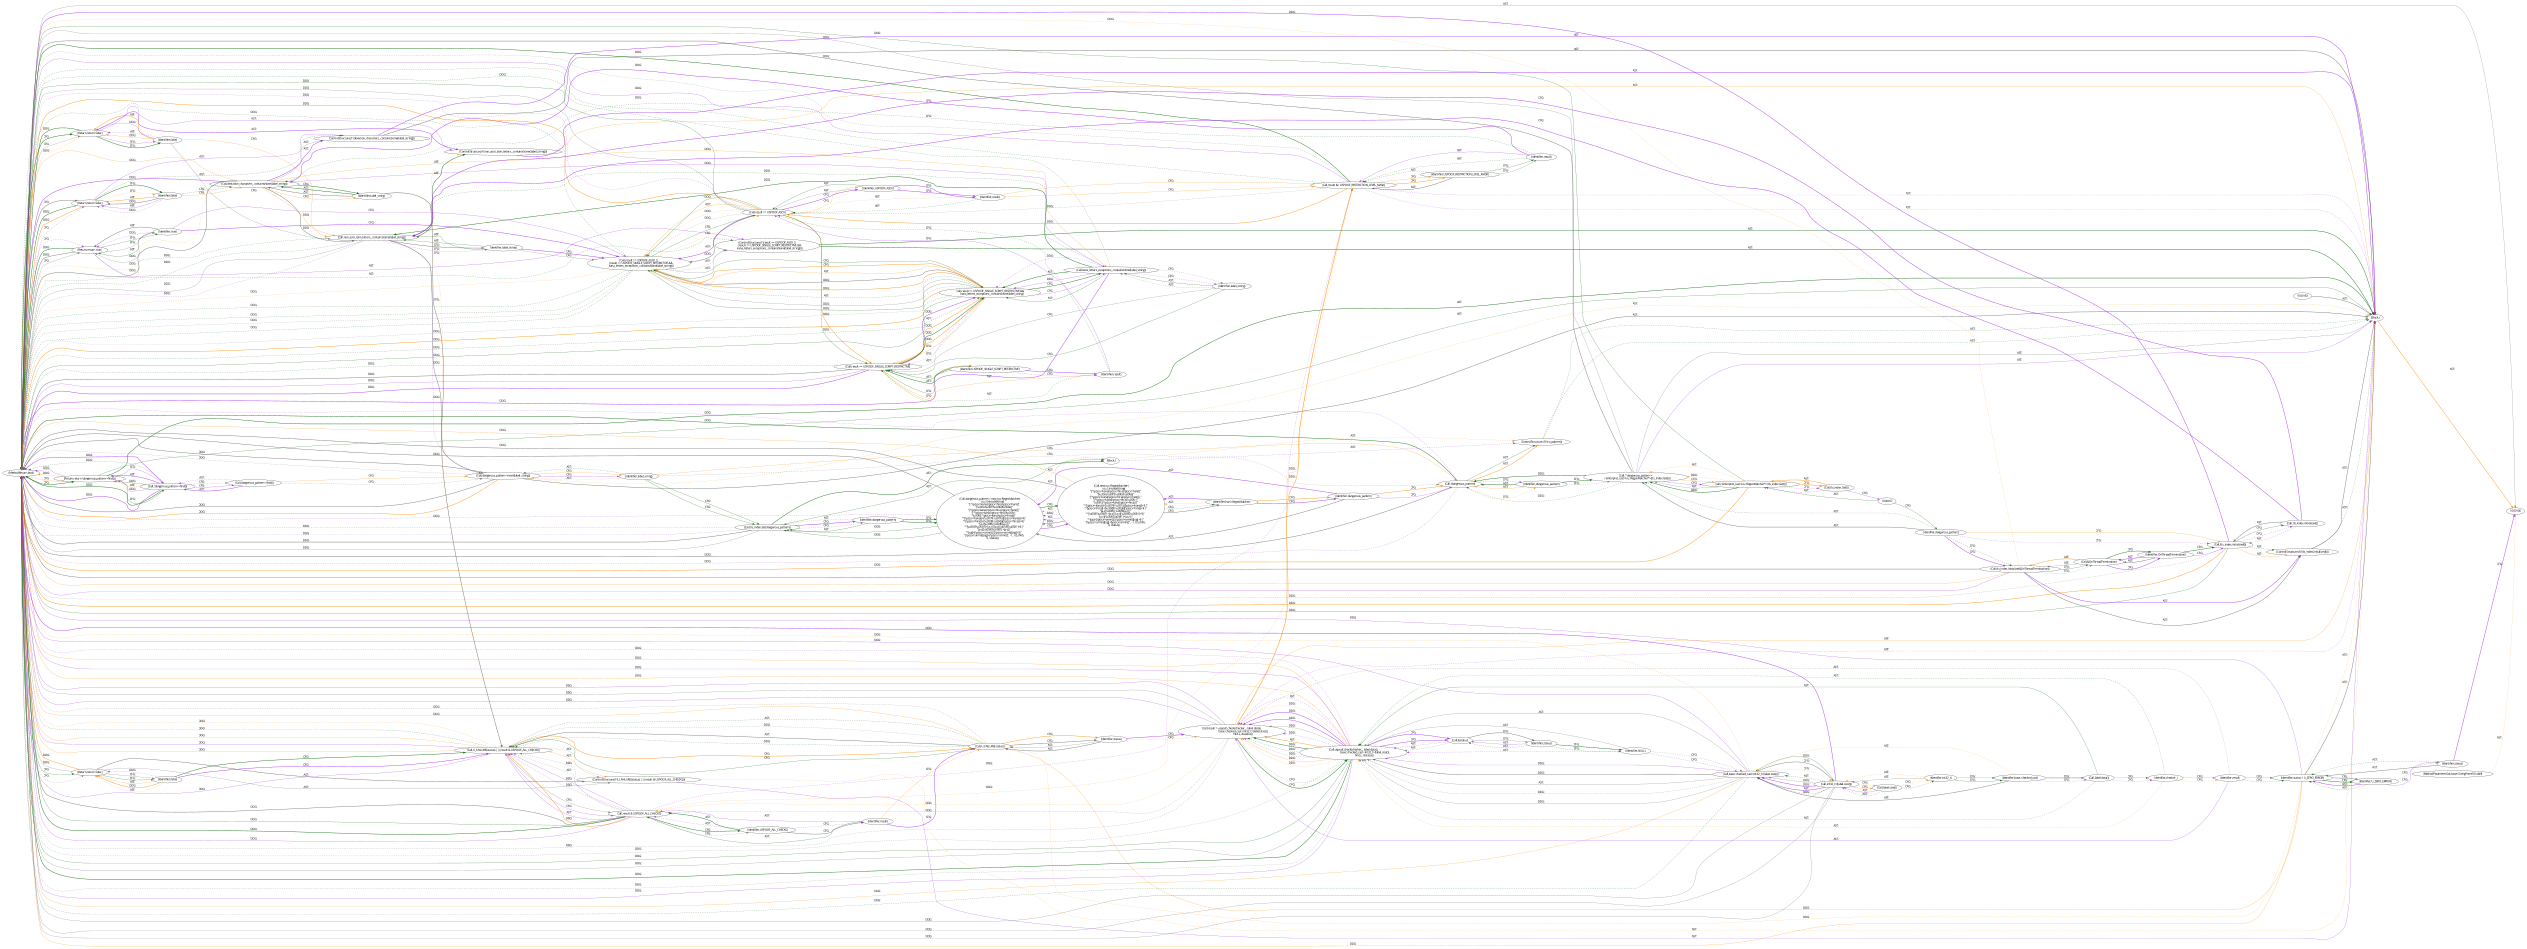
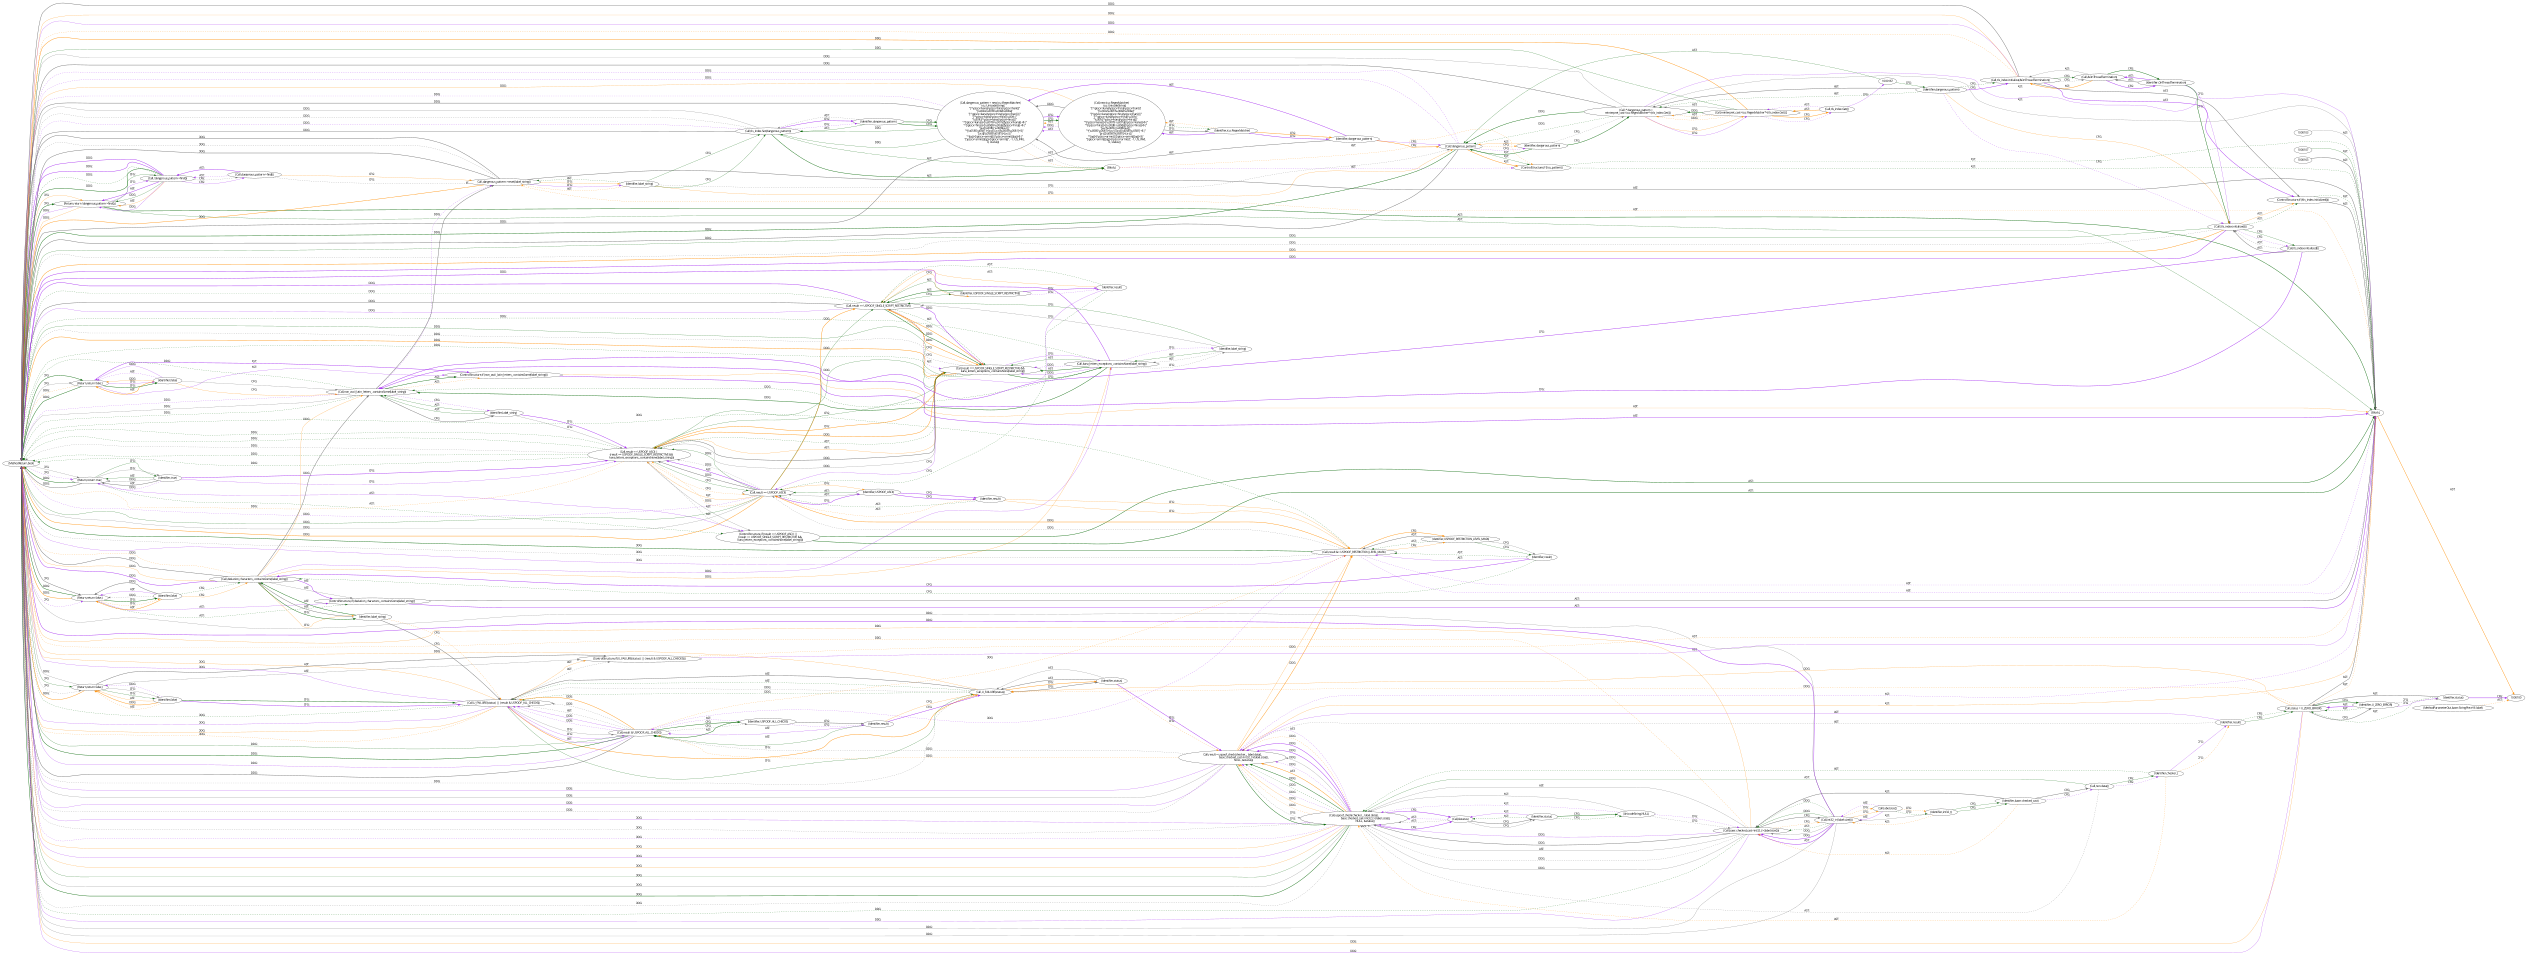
(1275, 5) -> none
none -> (2303, 133)
none -> (2303, 150)
(254, 184) -> (255, 579)
(1823, 497) -> (1661, 53)
(1232, 502) -> (1232, 131)
(1636, 751) -> (1636, 814)
(2099, 778) -> (2099, 786)
(2302, 778) -> (2303, 709)
